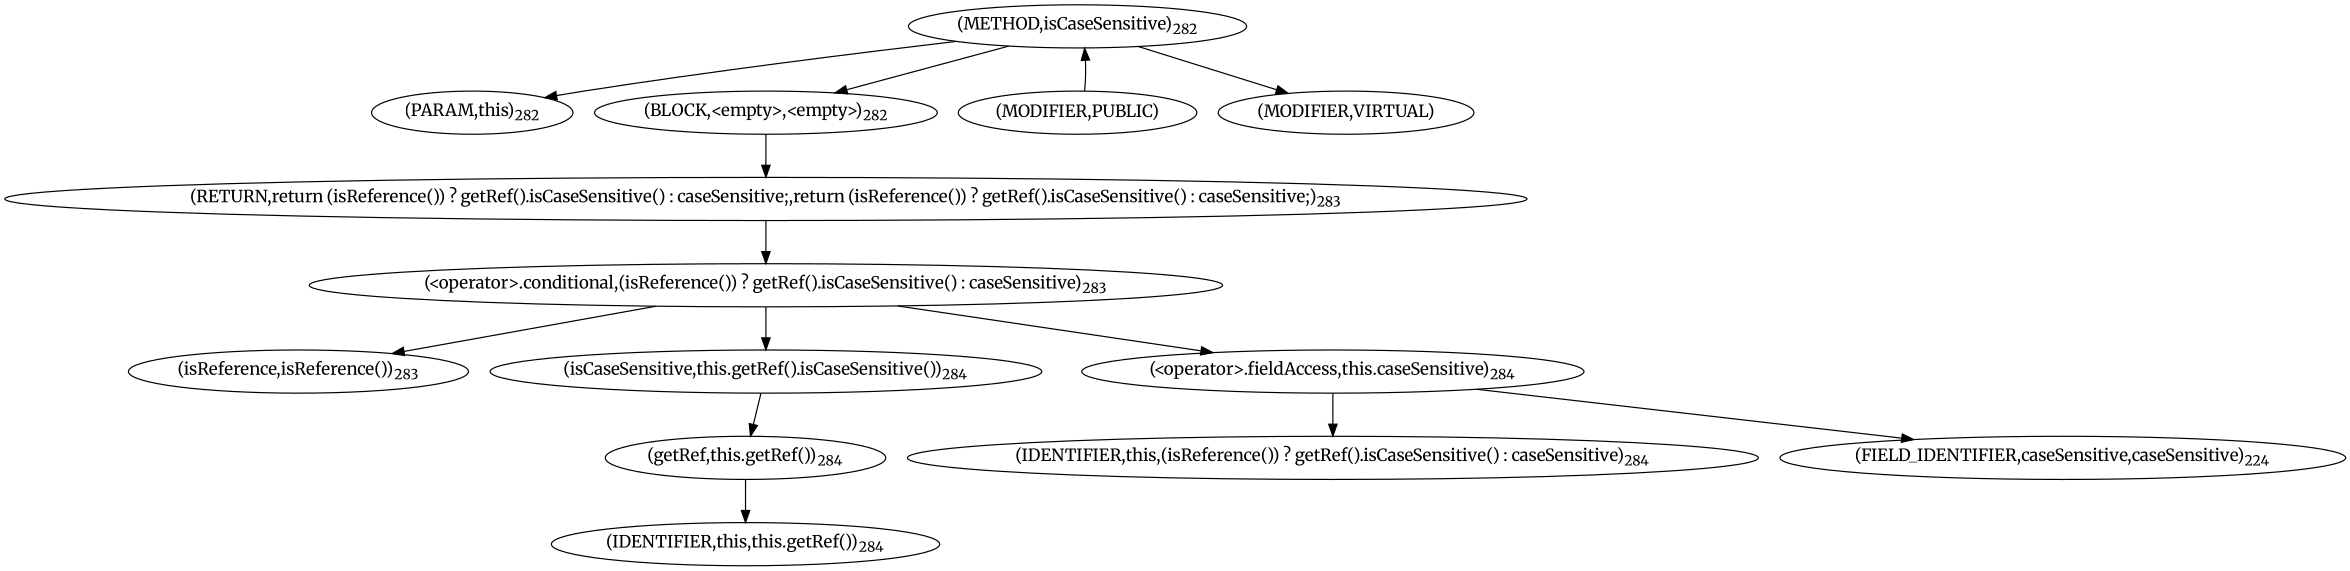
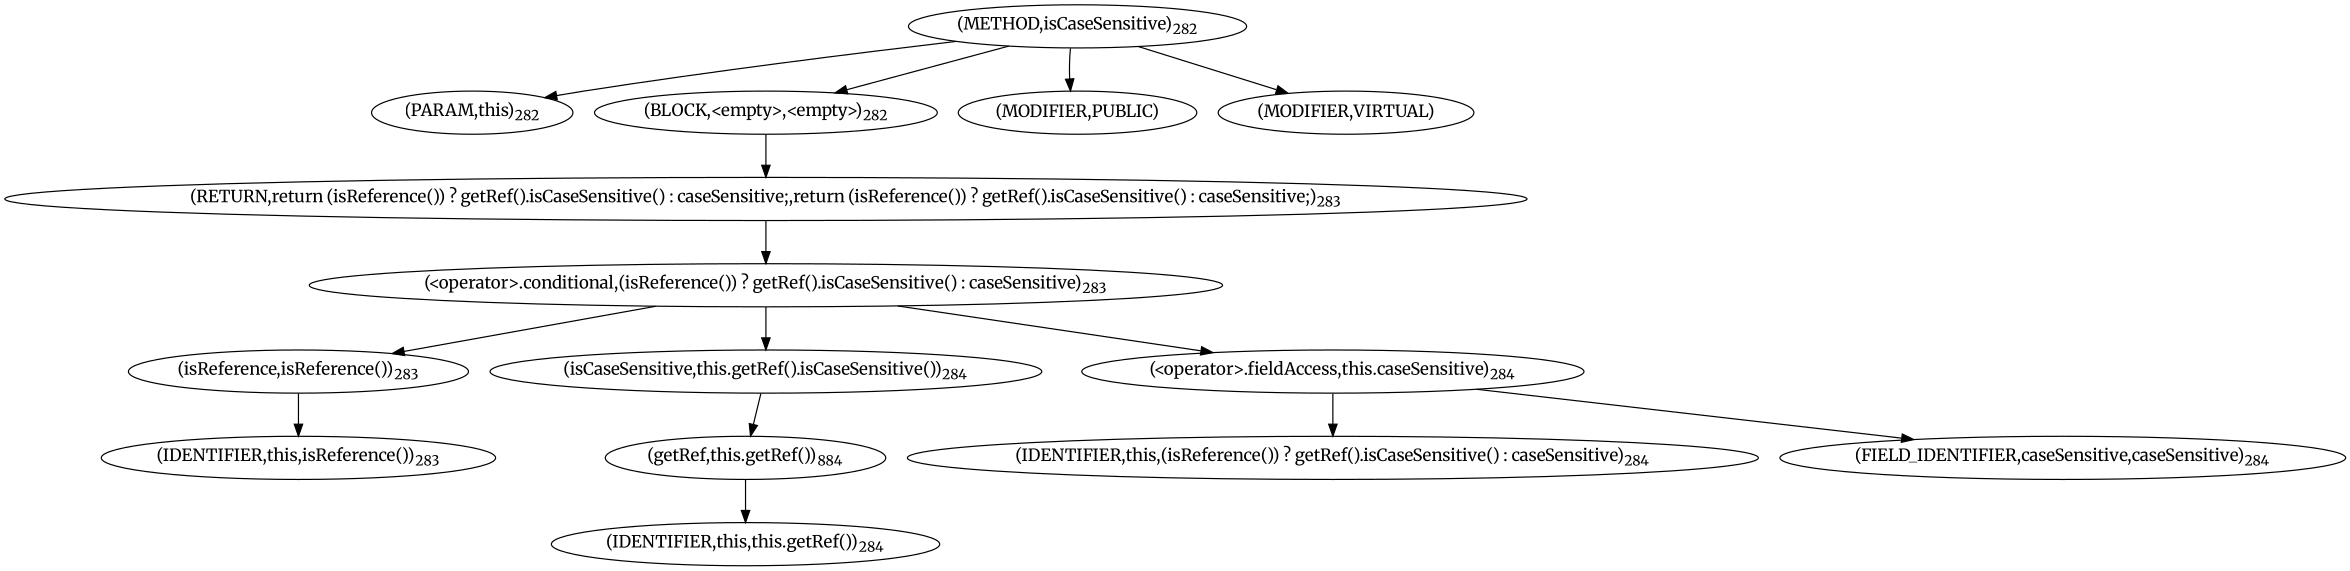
(1086, 76) -> (1070, 64)
(831, 456) -> (831, 456)
(2258, 456) -> (2258, 456)
none -> (298, 458)
